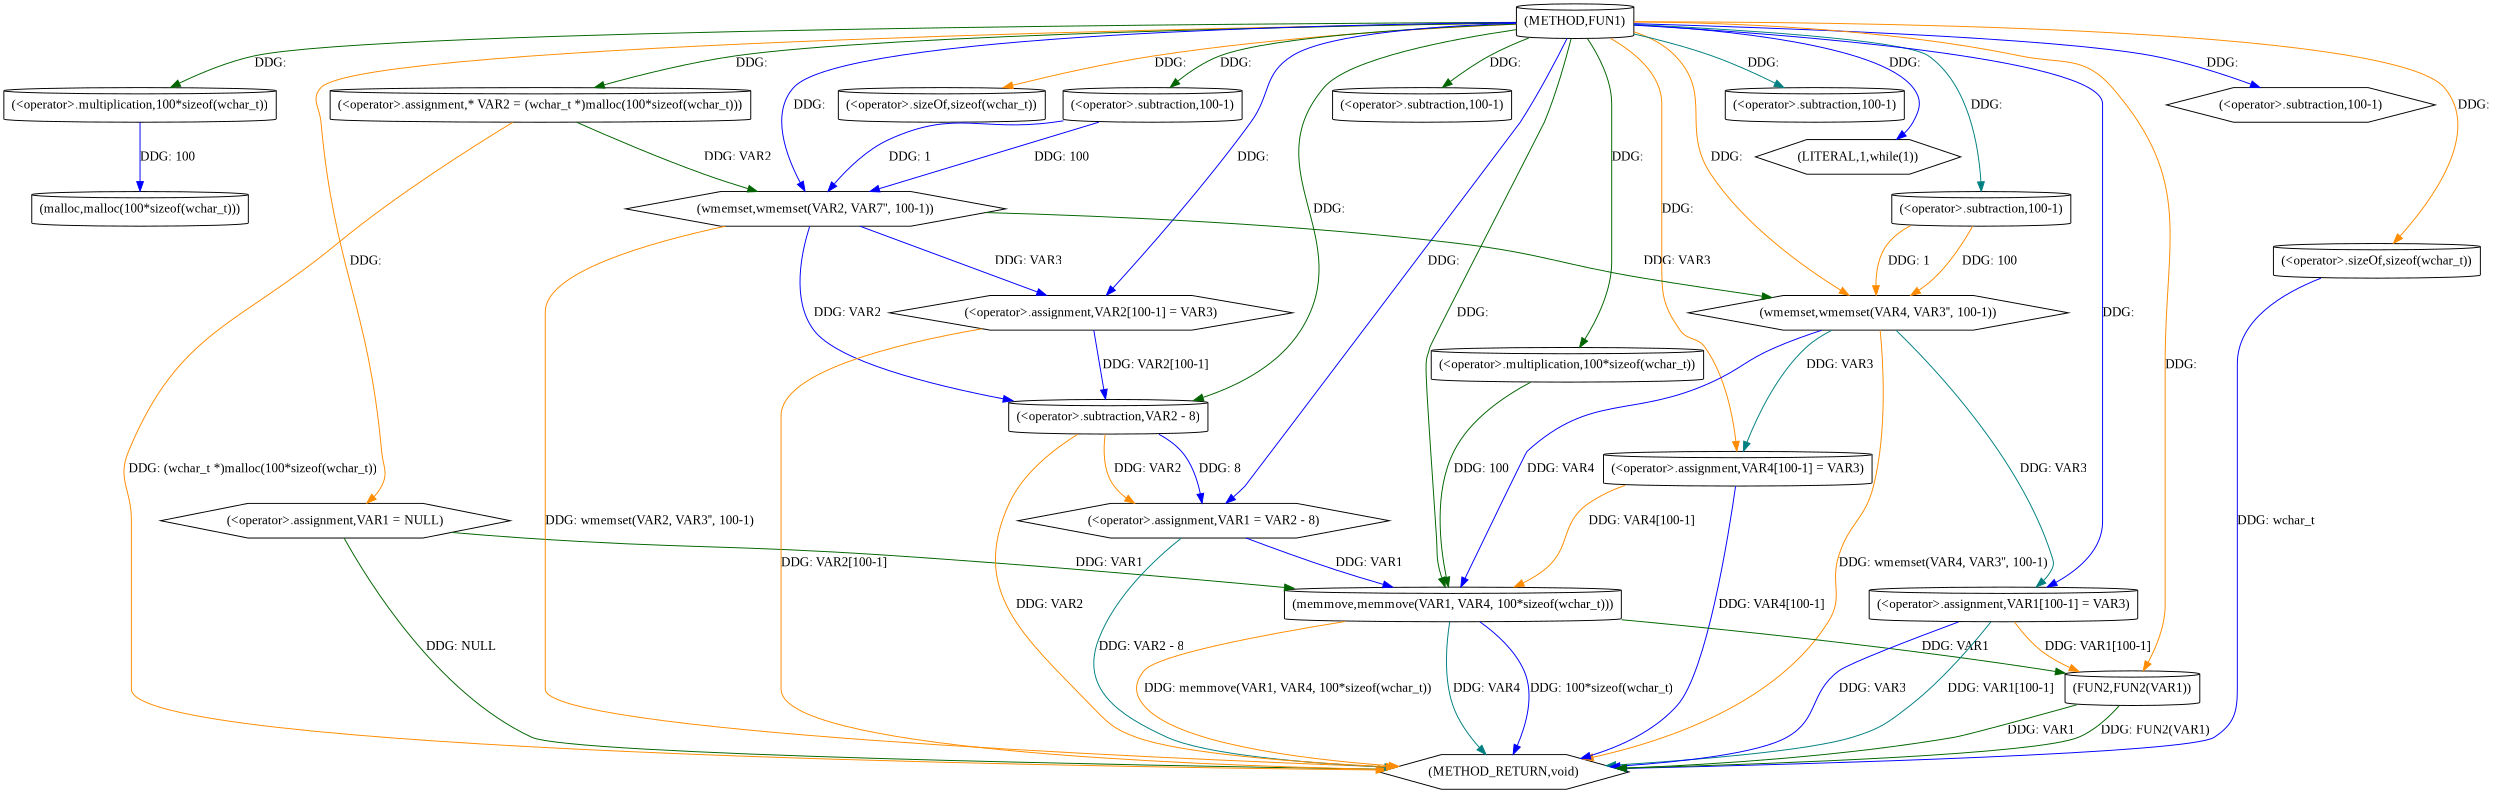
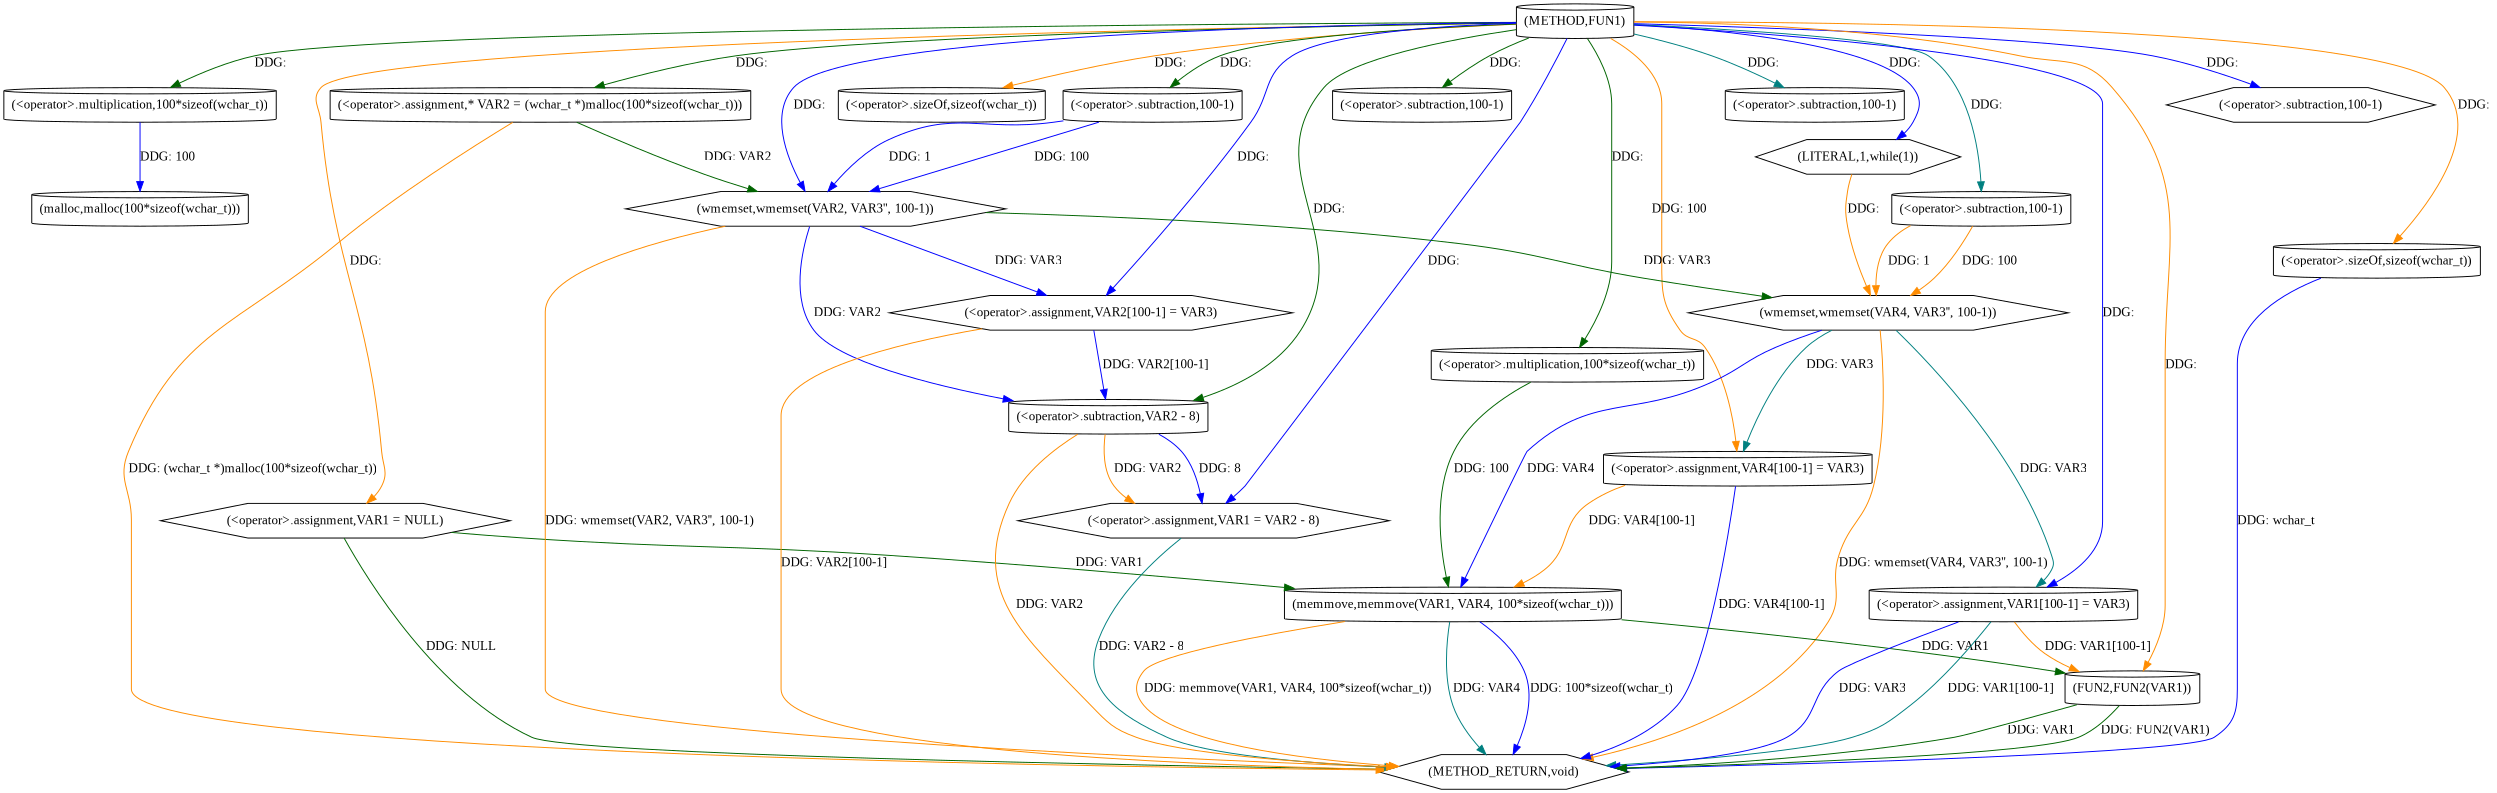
(1711, 174) -> (1849, 231)
(816, 209) -> (816, 209)
(1680, 209) -> (1680, 209)
(1454, 299) -> none
(1314, 563) -> none
